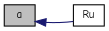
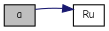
(60, 23) -> (49, 8)
